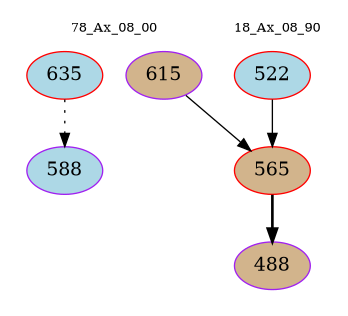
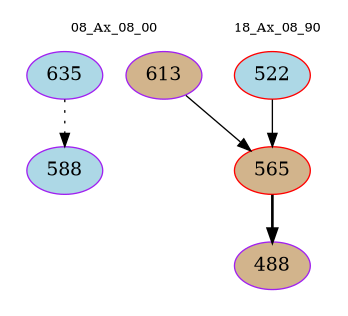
(114, 28) -> (114, 28)
(65, 75) -> (65, 75)
(164, 75) -> (164, 75)
